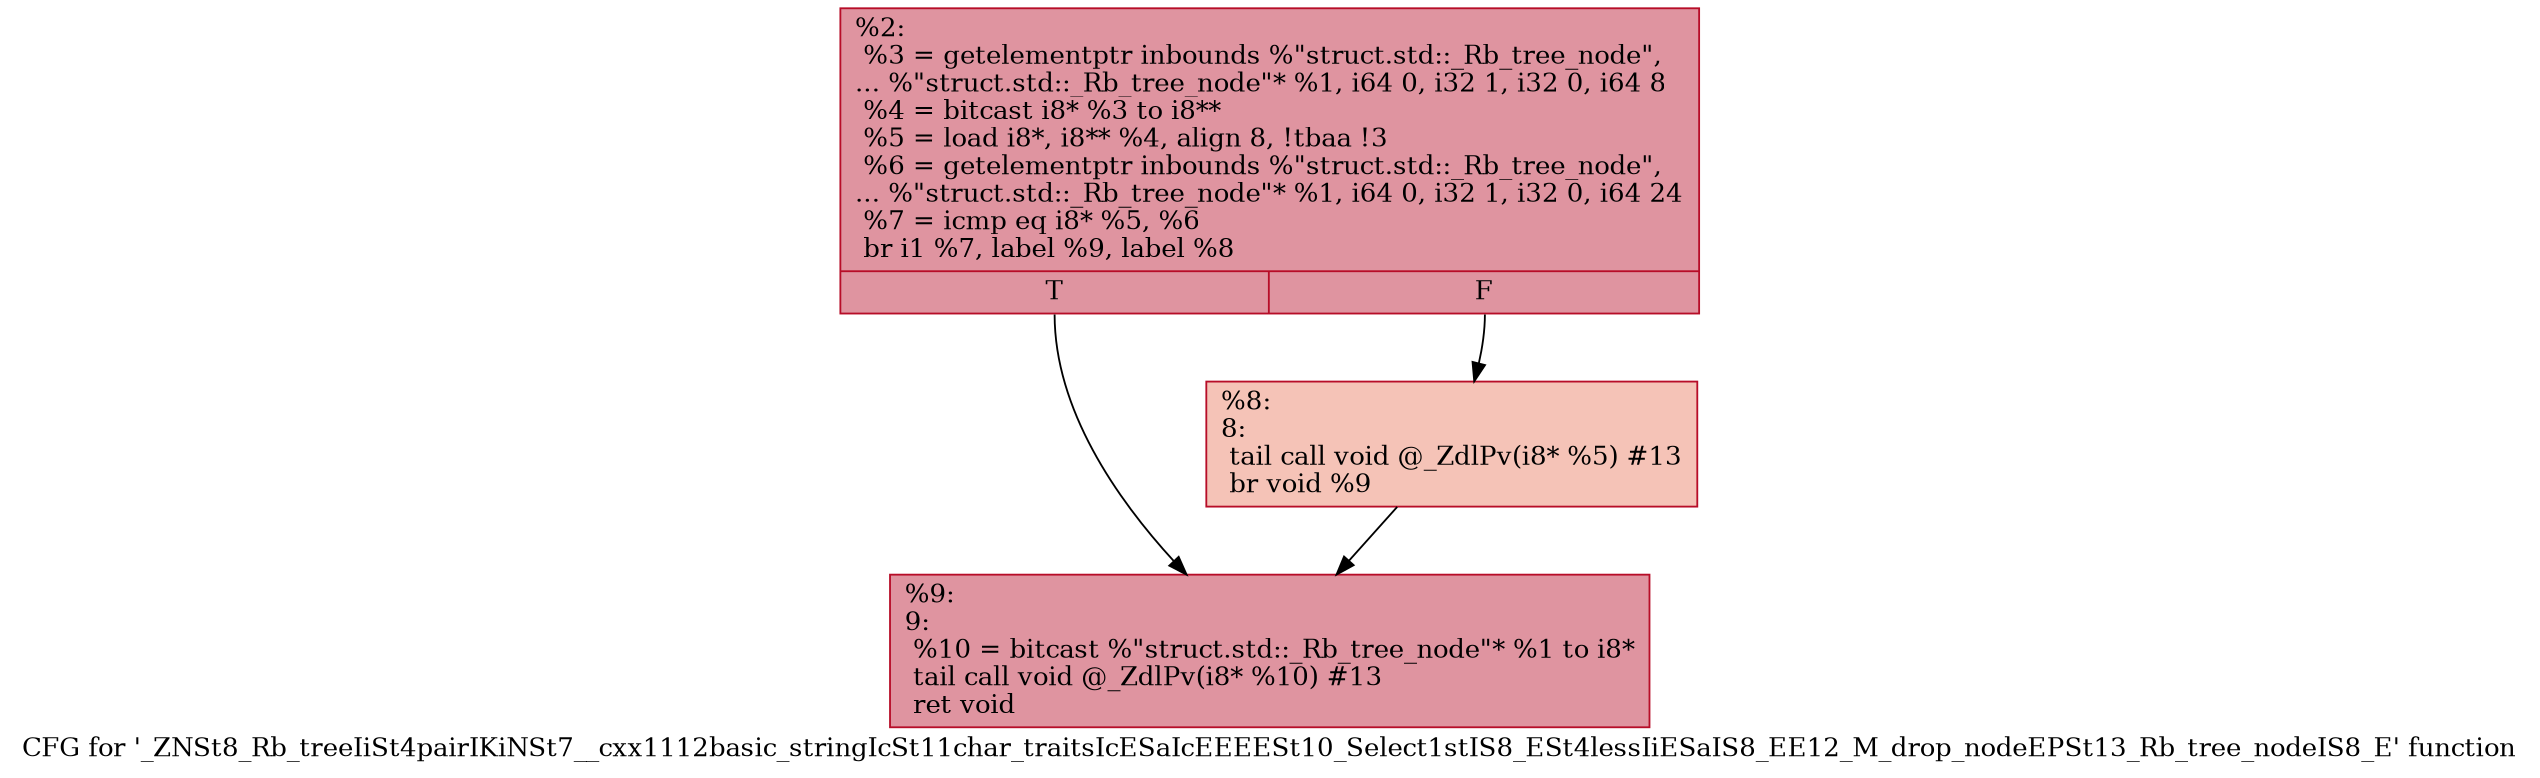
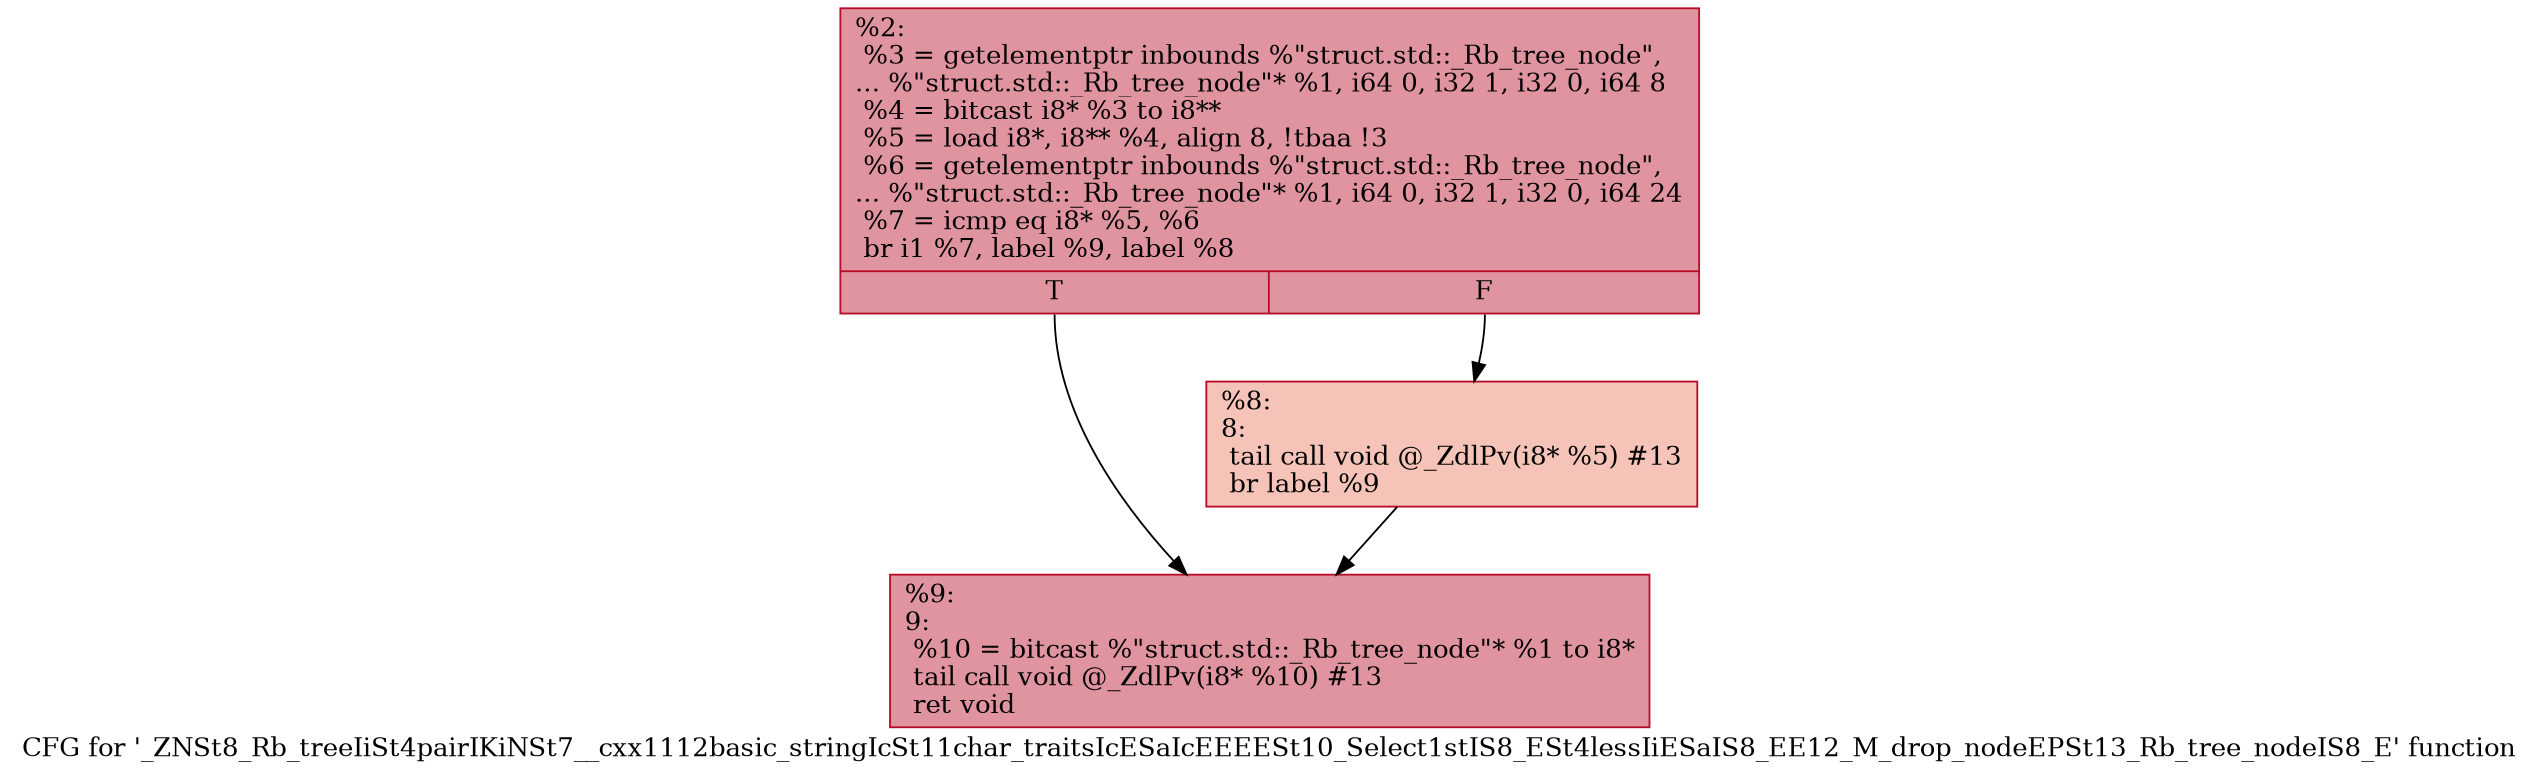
(1296, 485) -> (1301, 485)
